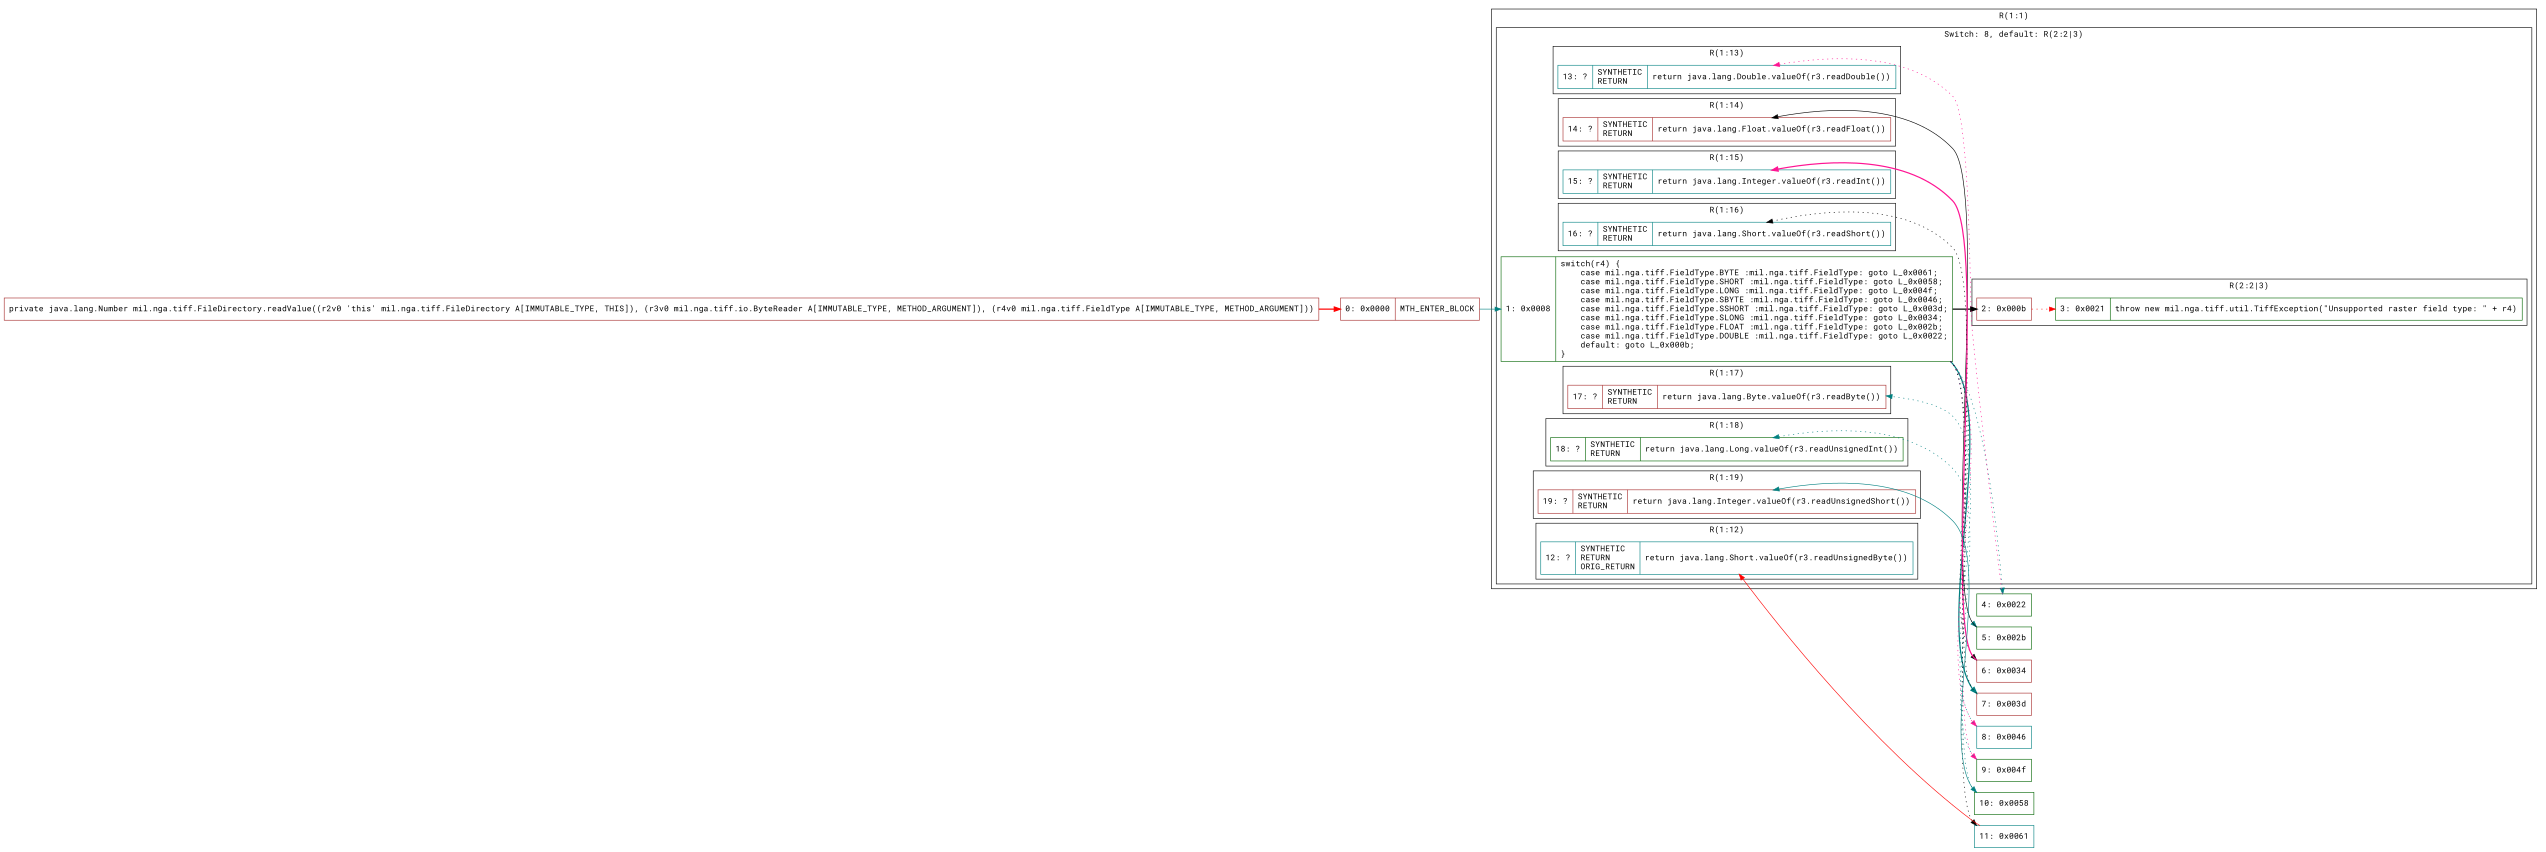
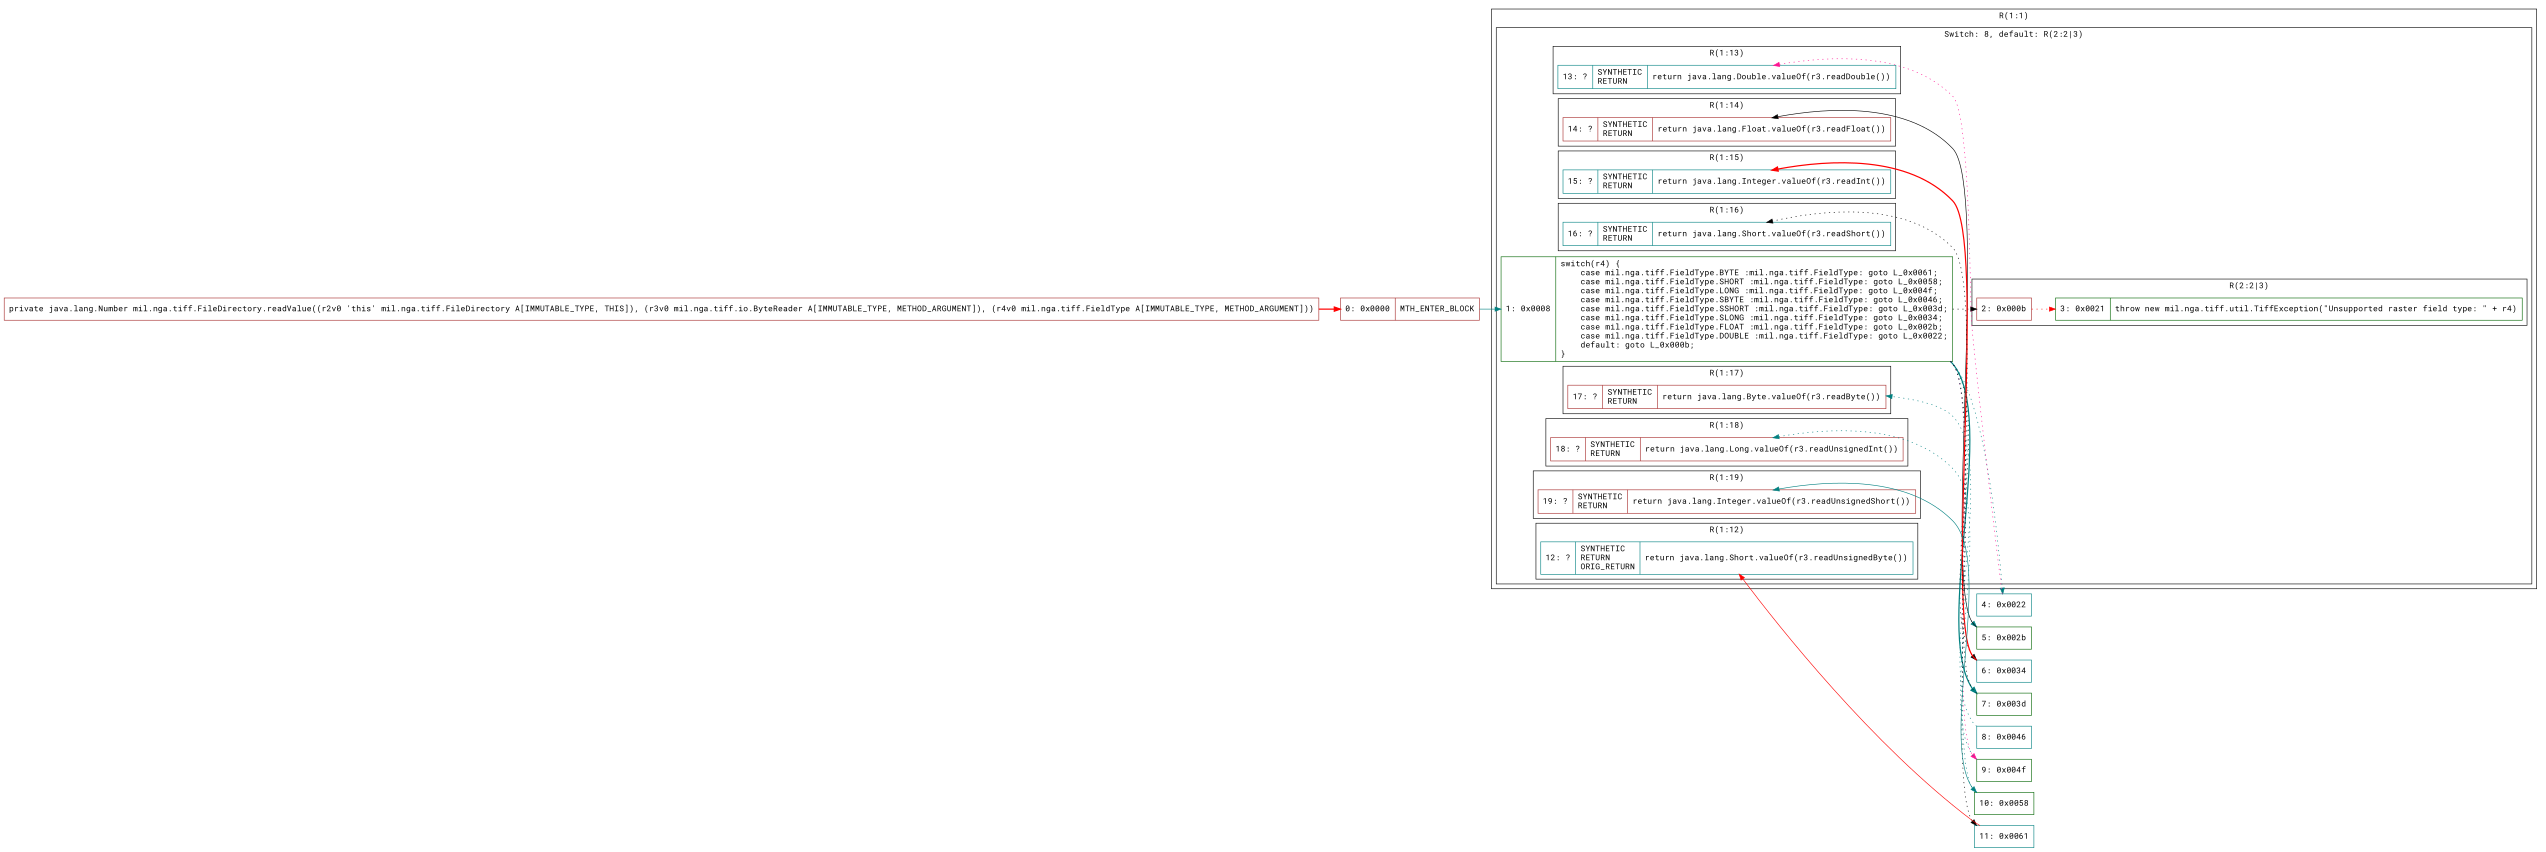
(1963, 242) -> (1963, 242)
(1961, 309) -> (1961, 309)
(1727, 449) -> (1727, 449)
(1965, 541) -> none
(2004, 605) -> (2004, 605)
(2004, 671) -> (2004, 671)
(2004, 704) -> (2004, 704)
